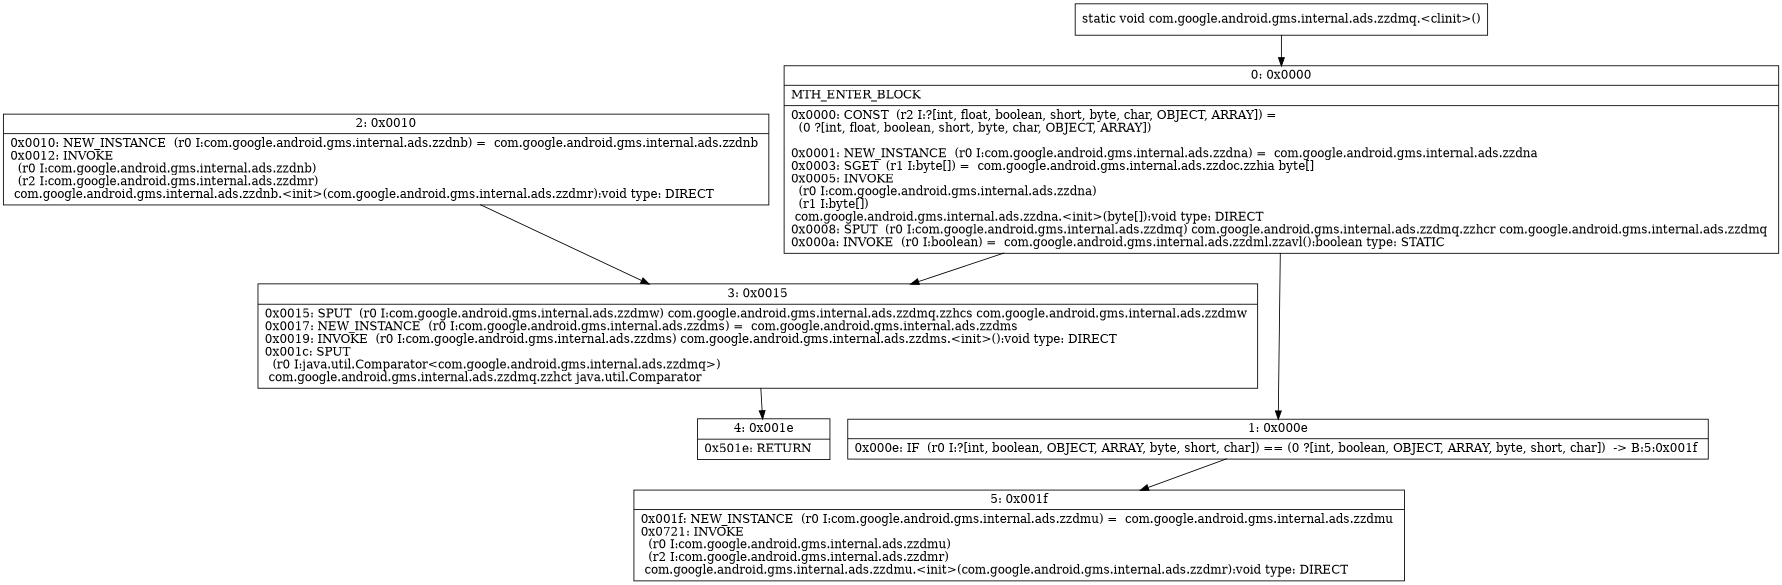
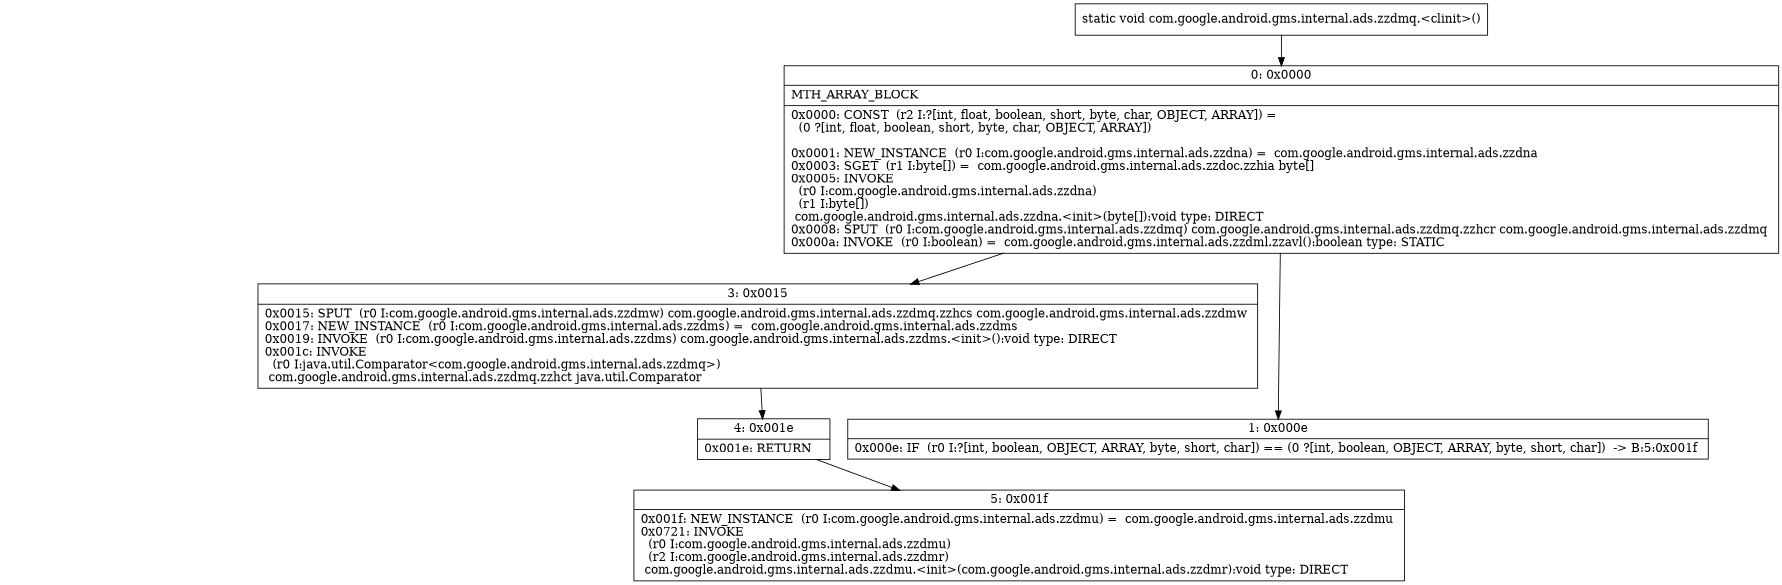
(856, 95) -> (855, 95)
(386, 160) -> none
(311, 352) -> (320, 352)
(764, 449) -> (764, 449)
(1188, 473) -> (854, 473)
